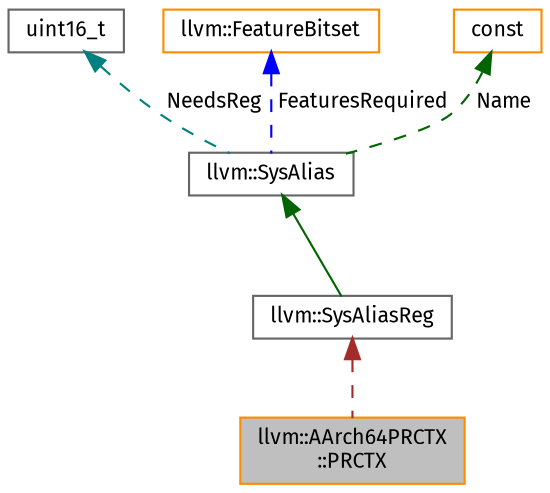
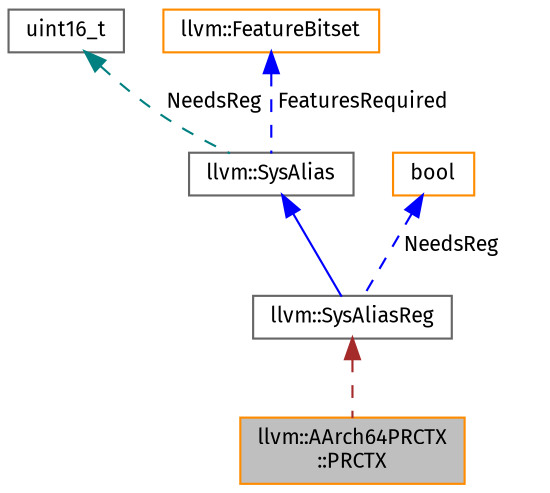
(498, 31) -> none
none -> (434, 174)
(317, 255) -> (317, 255)
